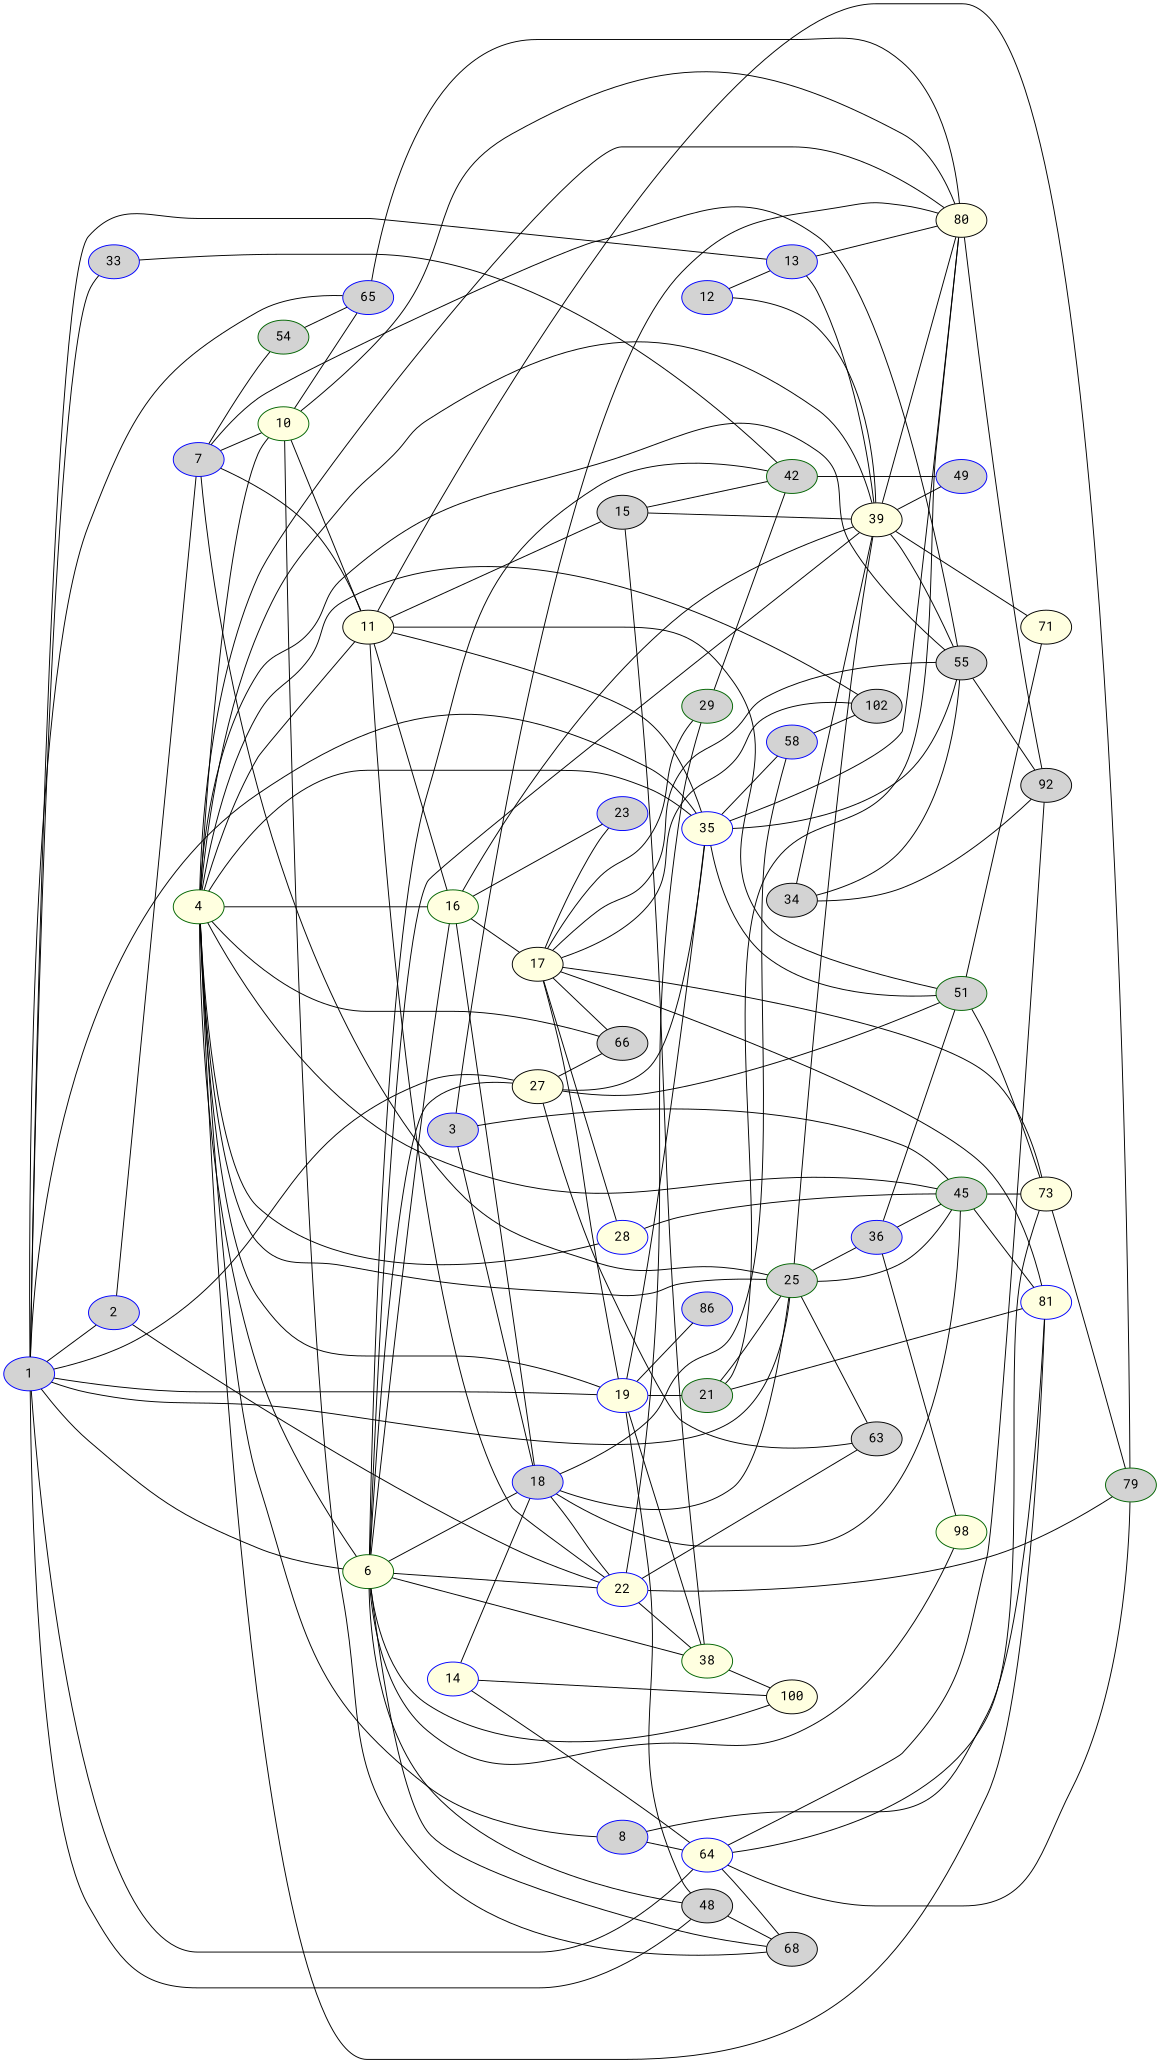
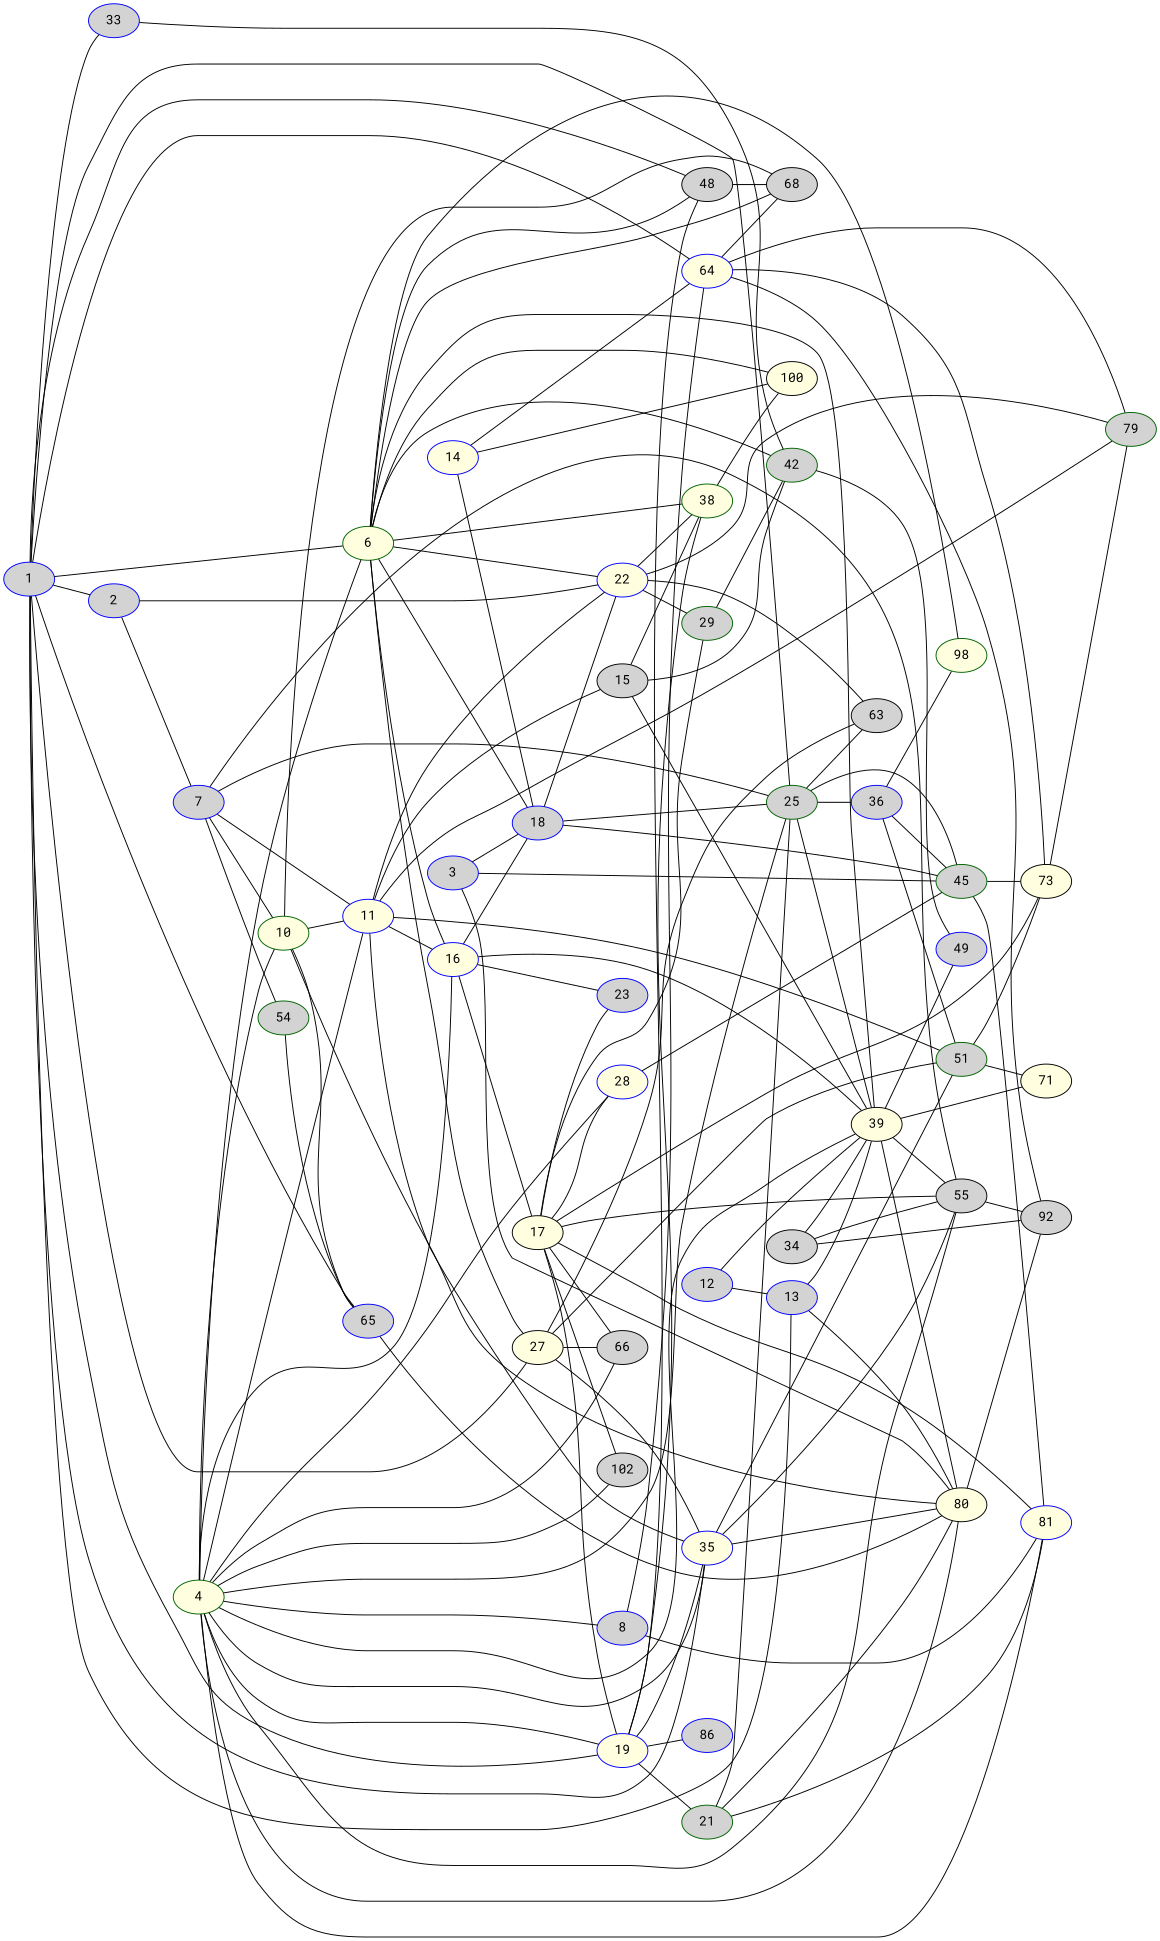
(368, 627) -> (368, 916)
(792, 742) -> none
(453, 907) -> (453, 960)
(518, 1184) -> none
